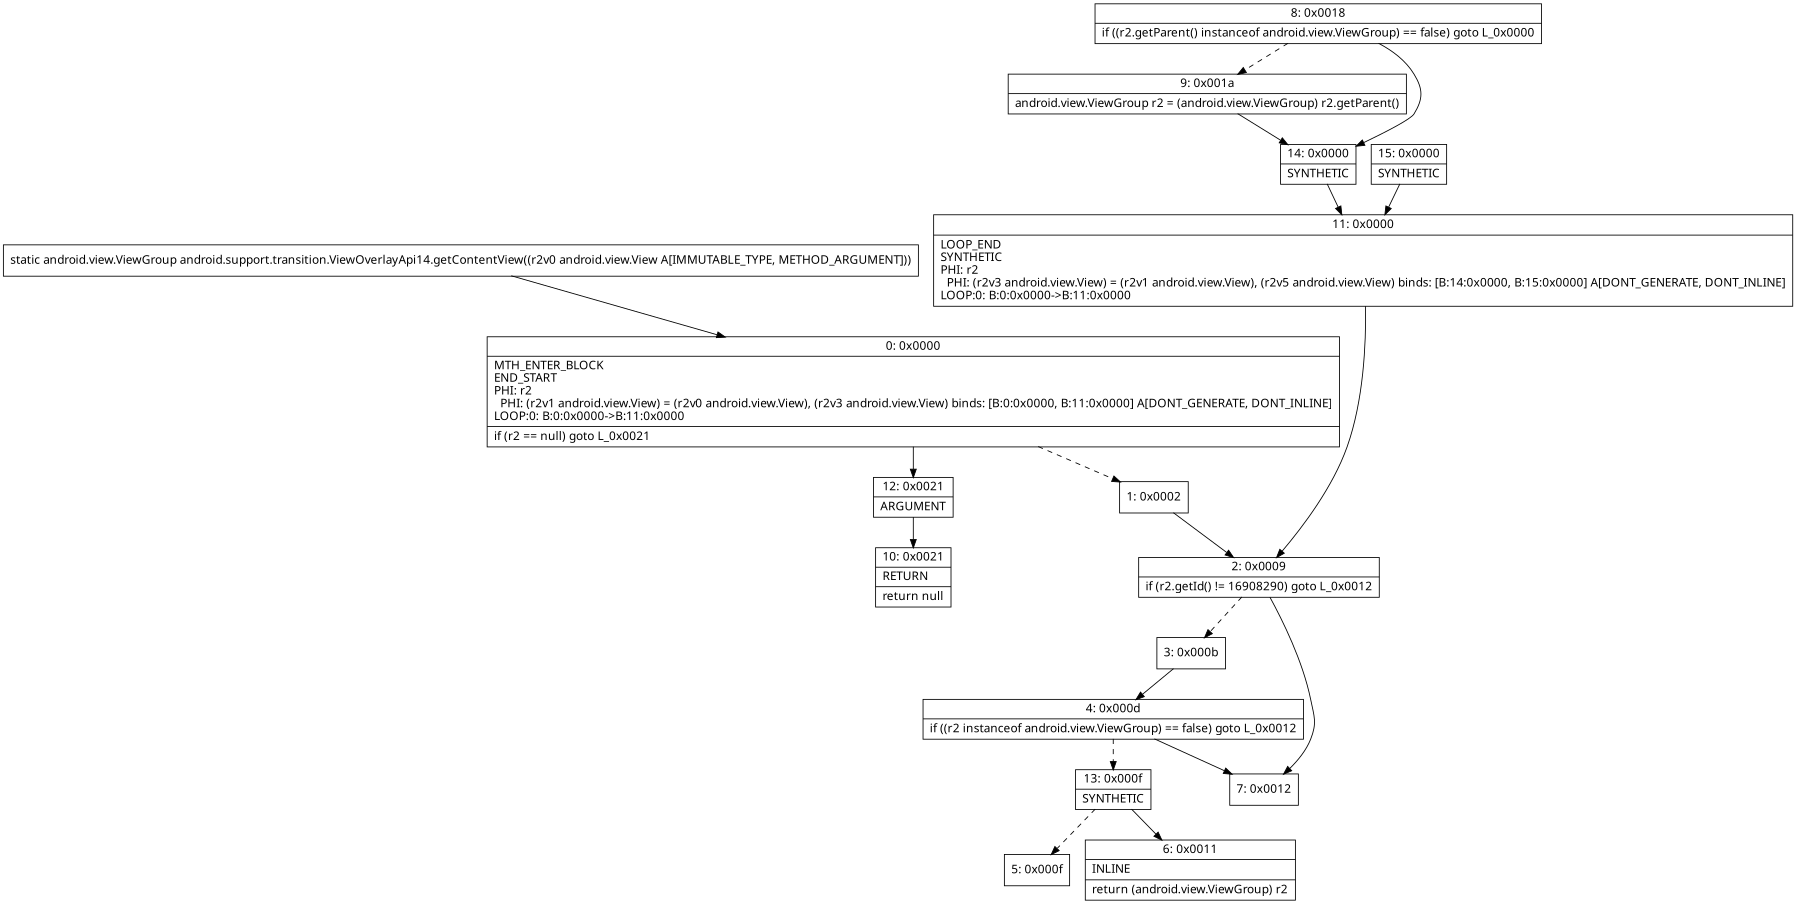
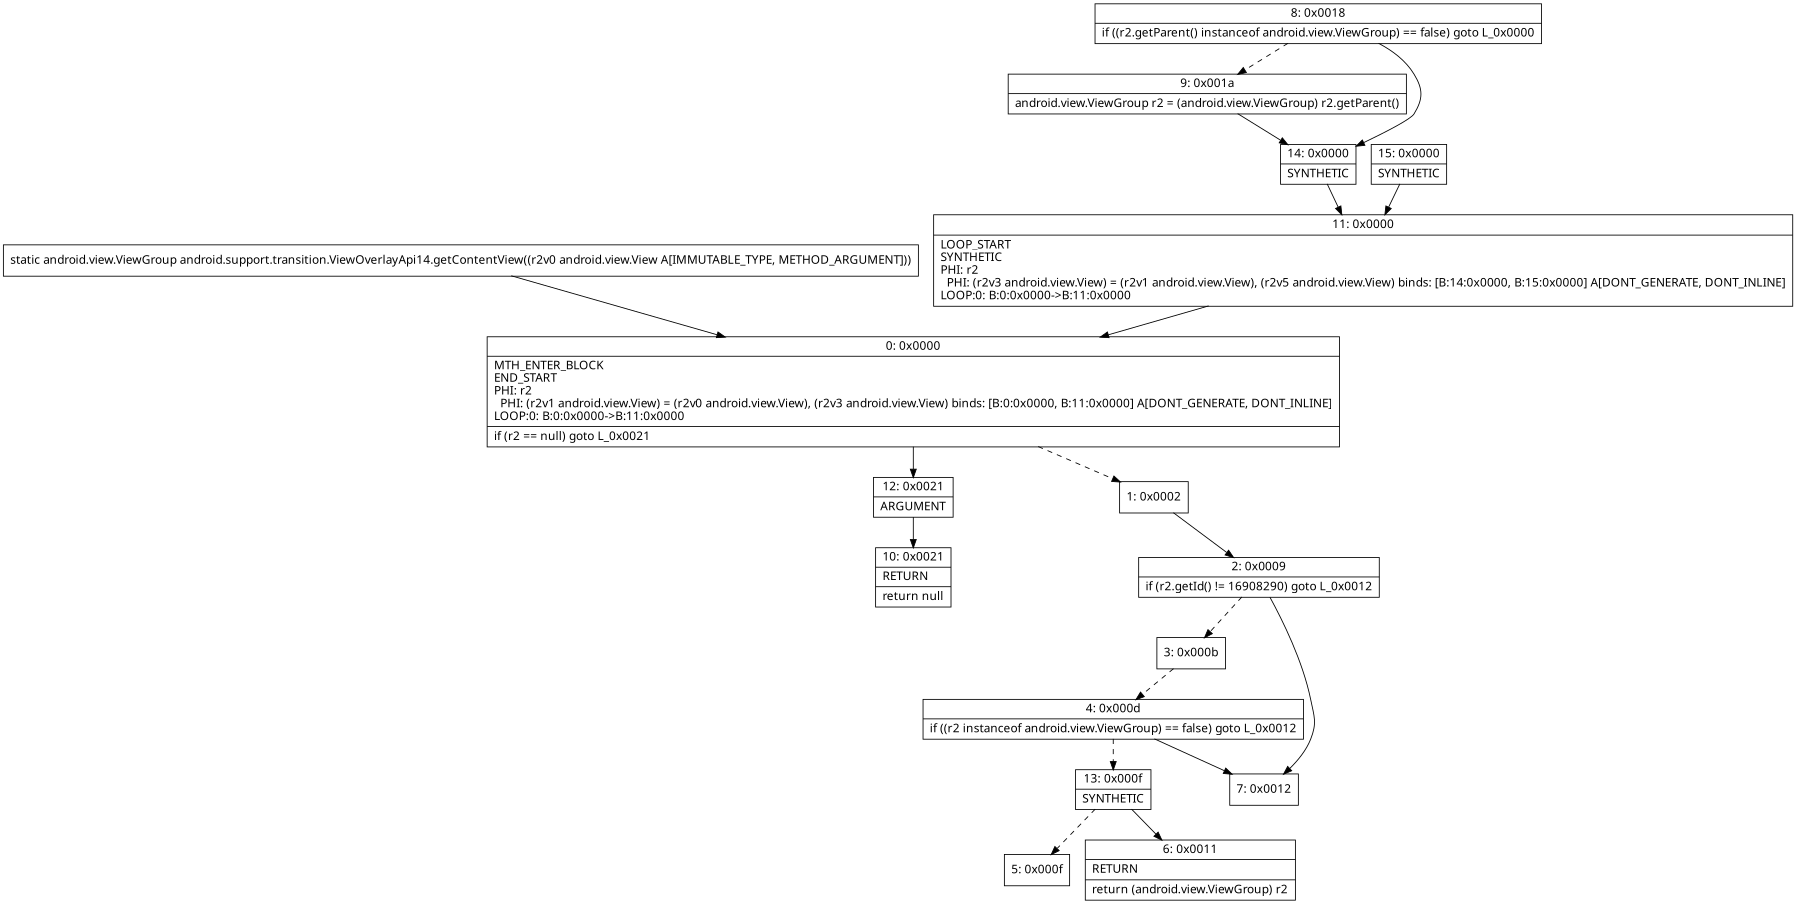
(971, 245) -> (976, 245)
(1350, 438) -> (1158, 320)
(1158, 681) -> (1158, 681)
(1112, 869) -> (1115, 869)
